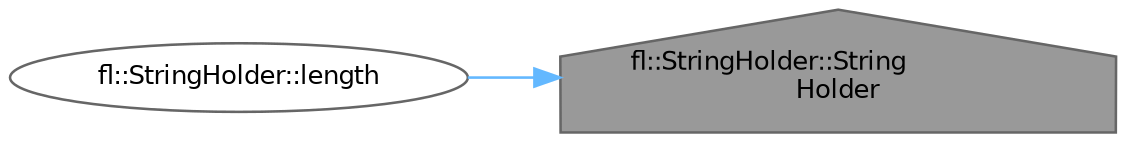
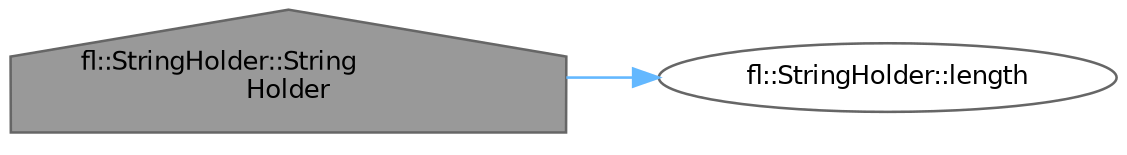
(501, 78) -> (600, 78)
